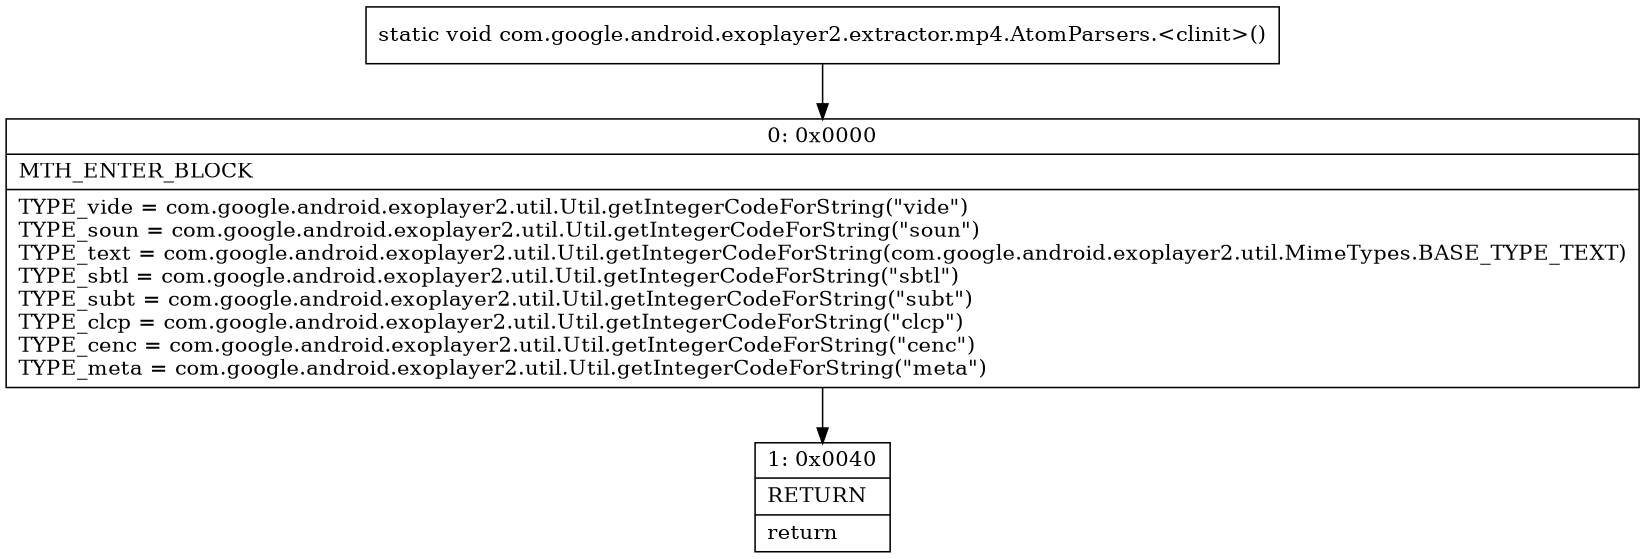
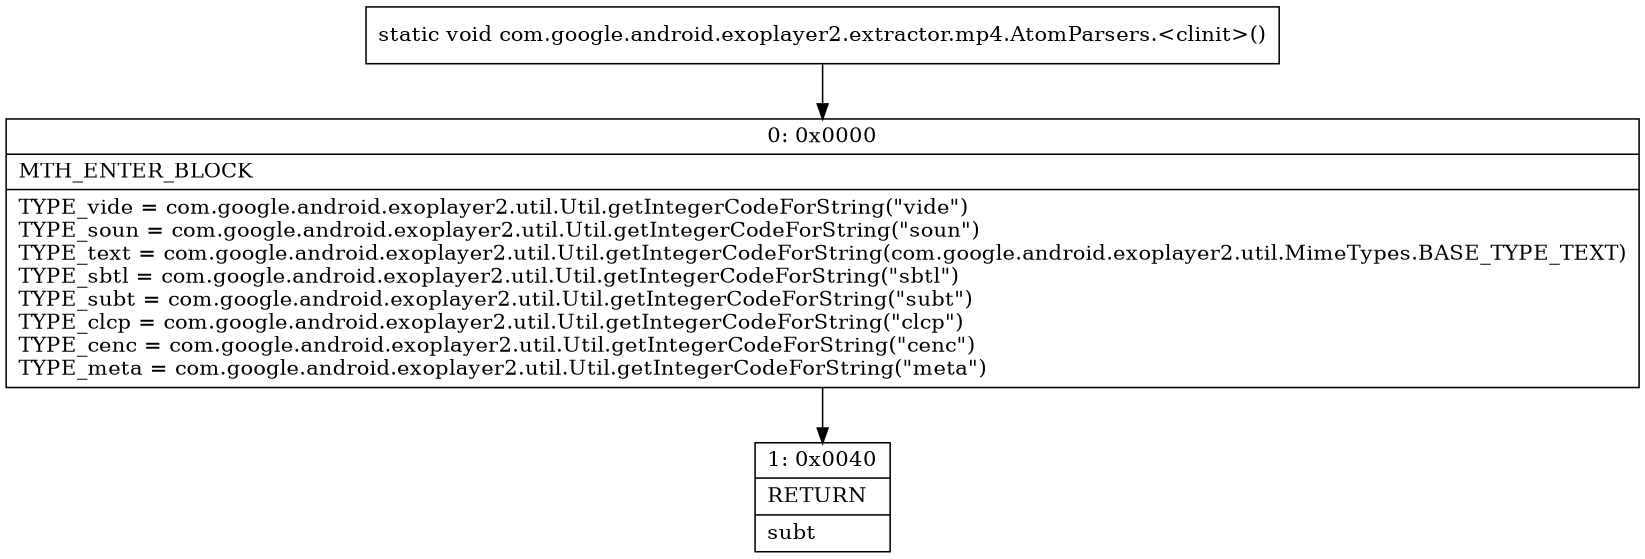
(803, 533) -> (792, 533)
